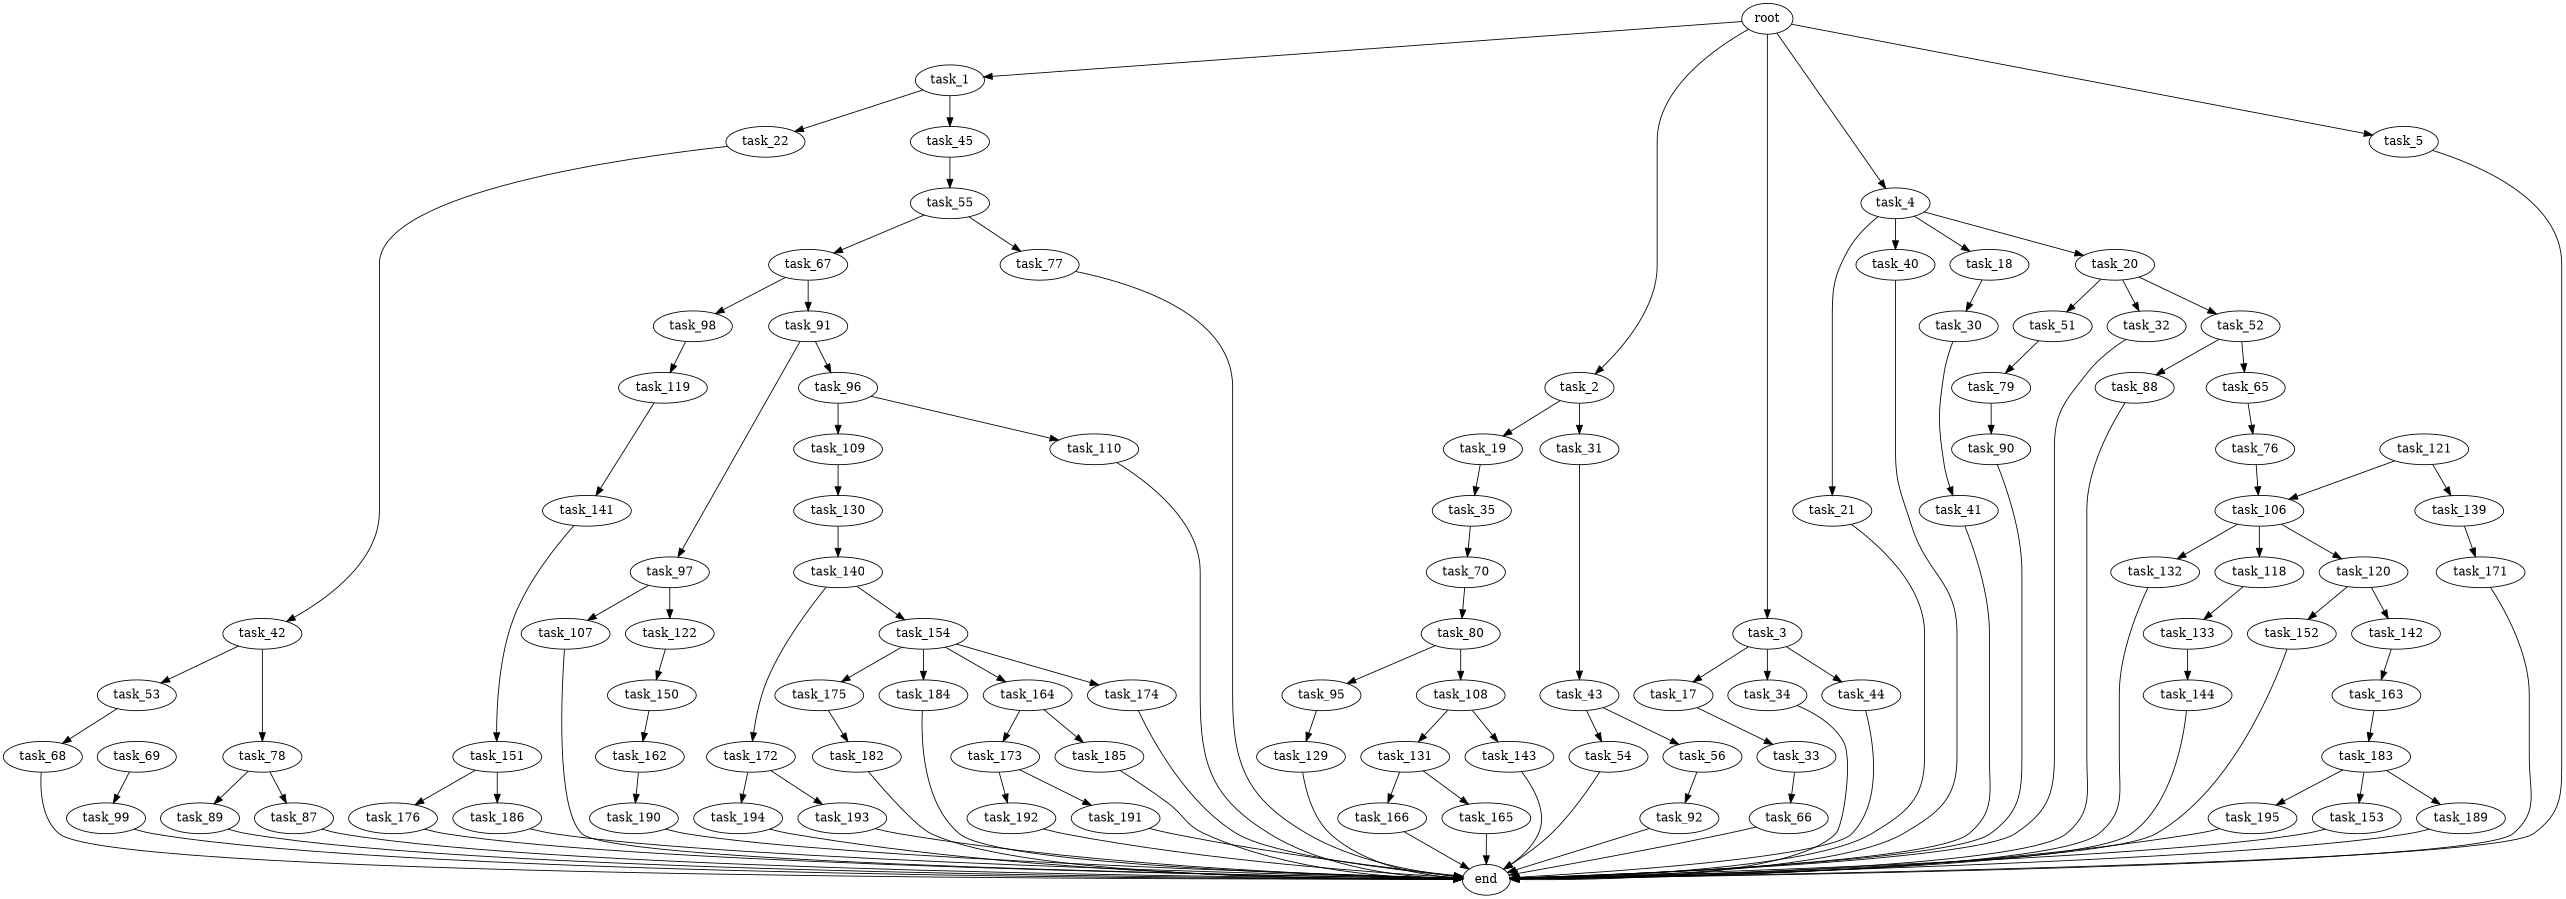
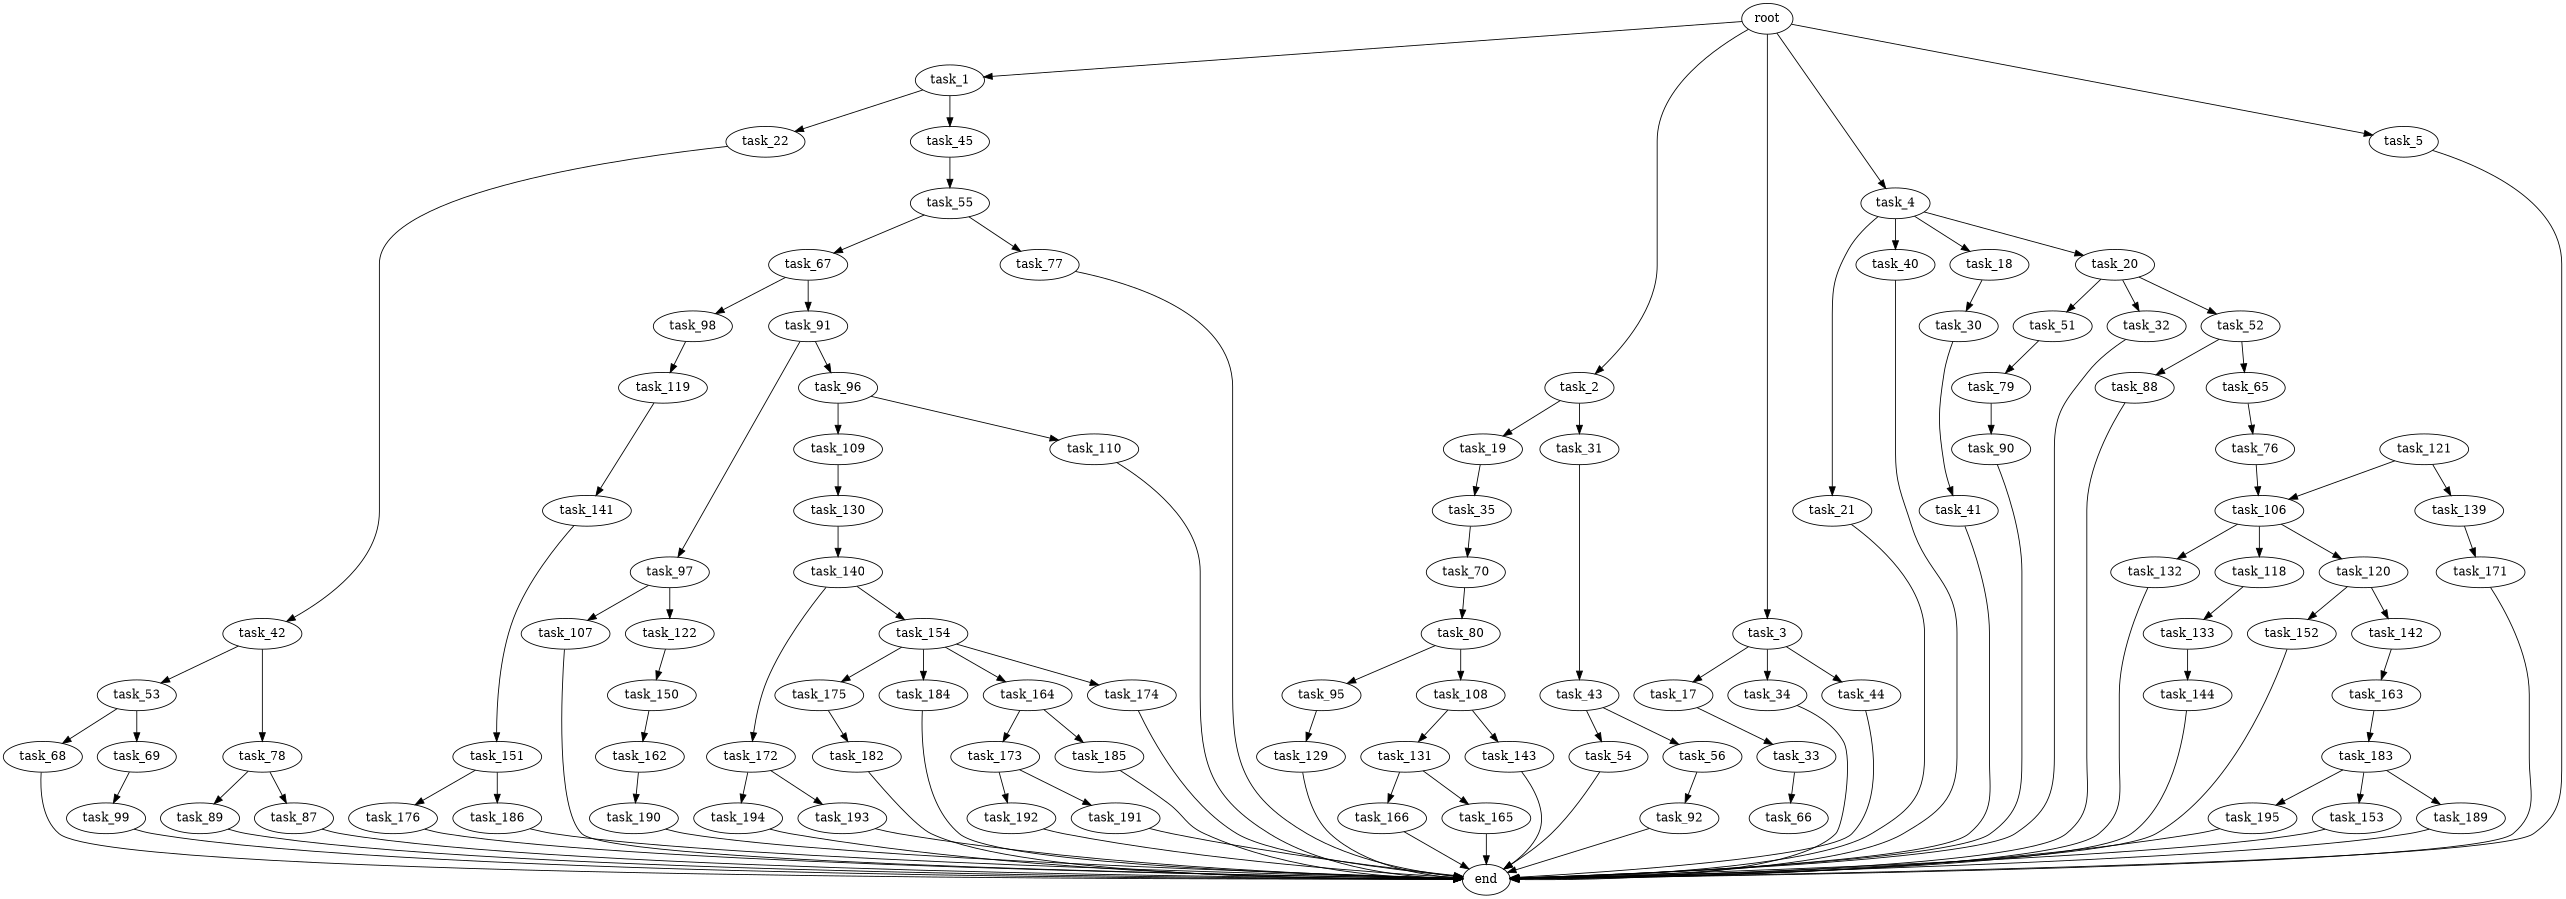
none -> (137, 722)
(1637, 851) -> none
